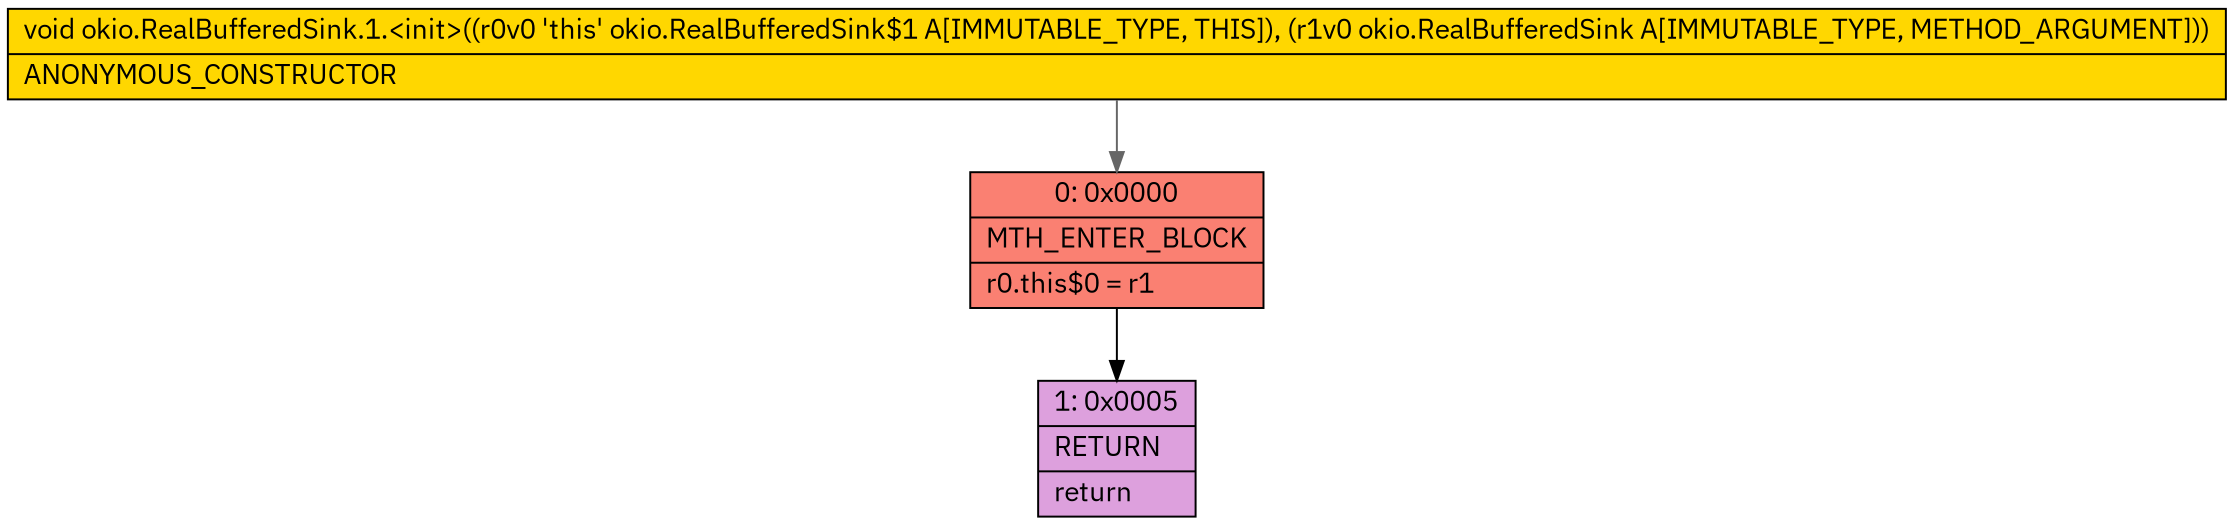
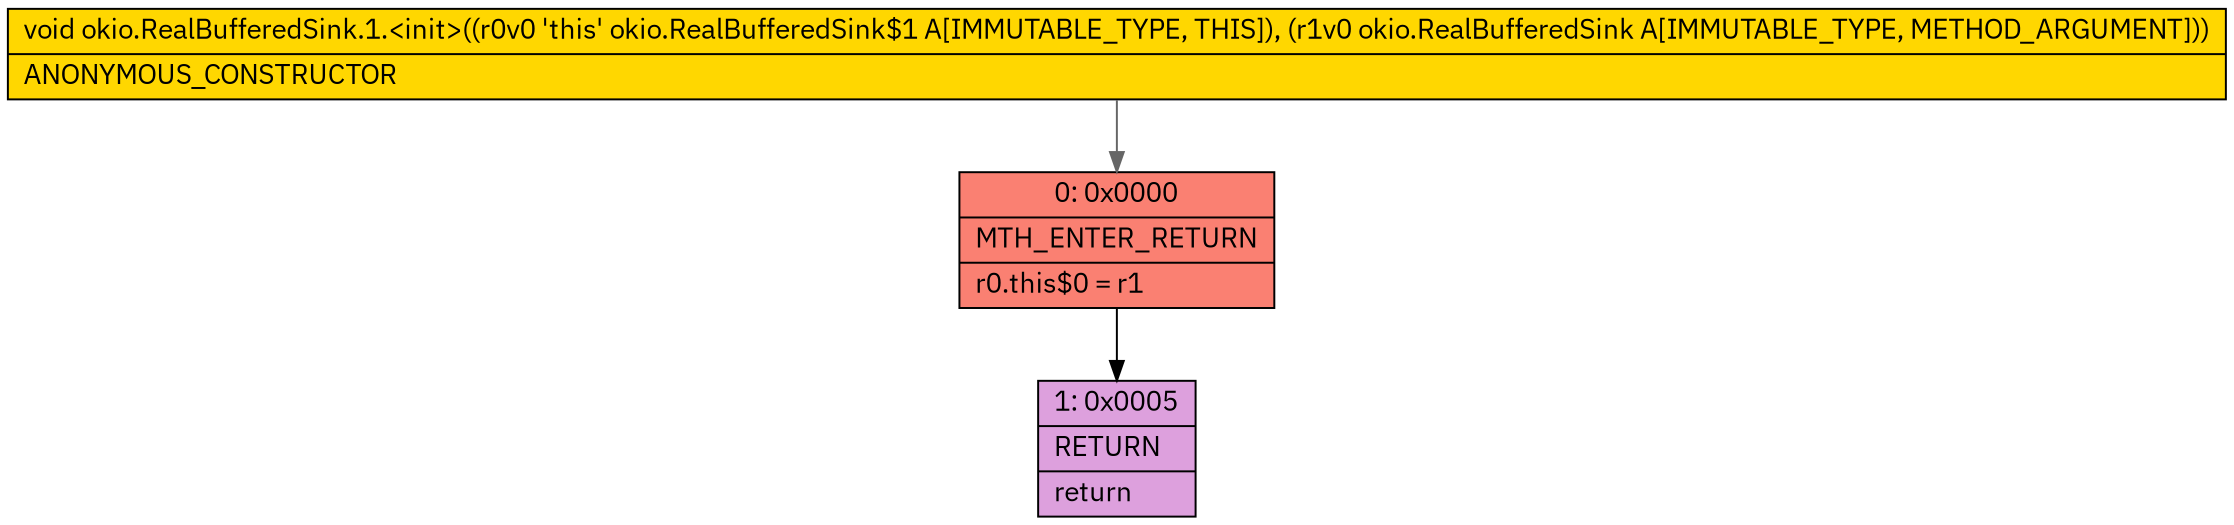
(1117, 239) -> (1117, 239)
